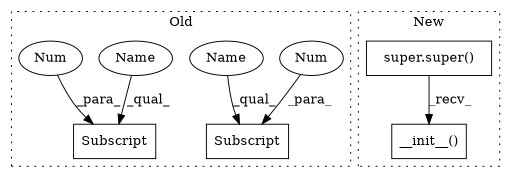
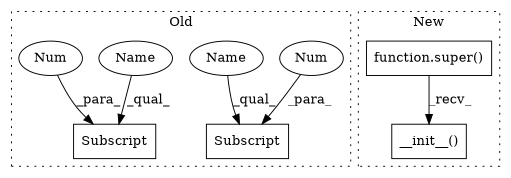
(429, 58) -> (429, 58)
